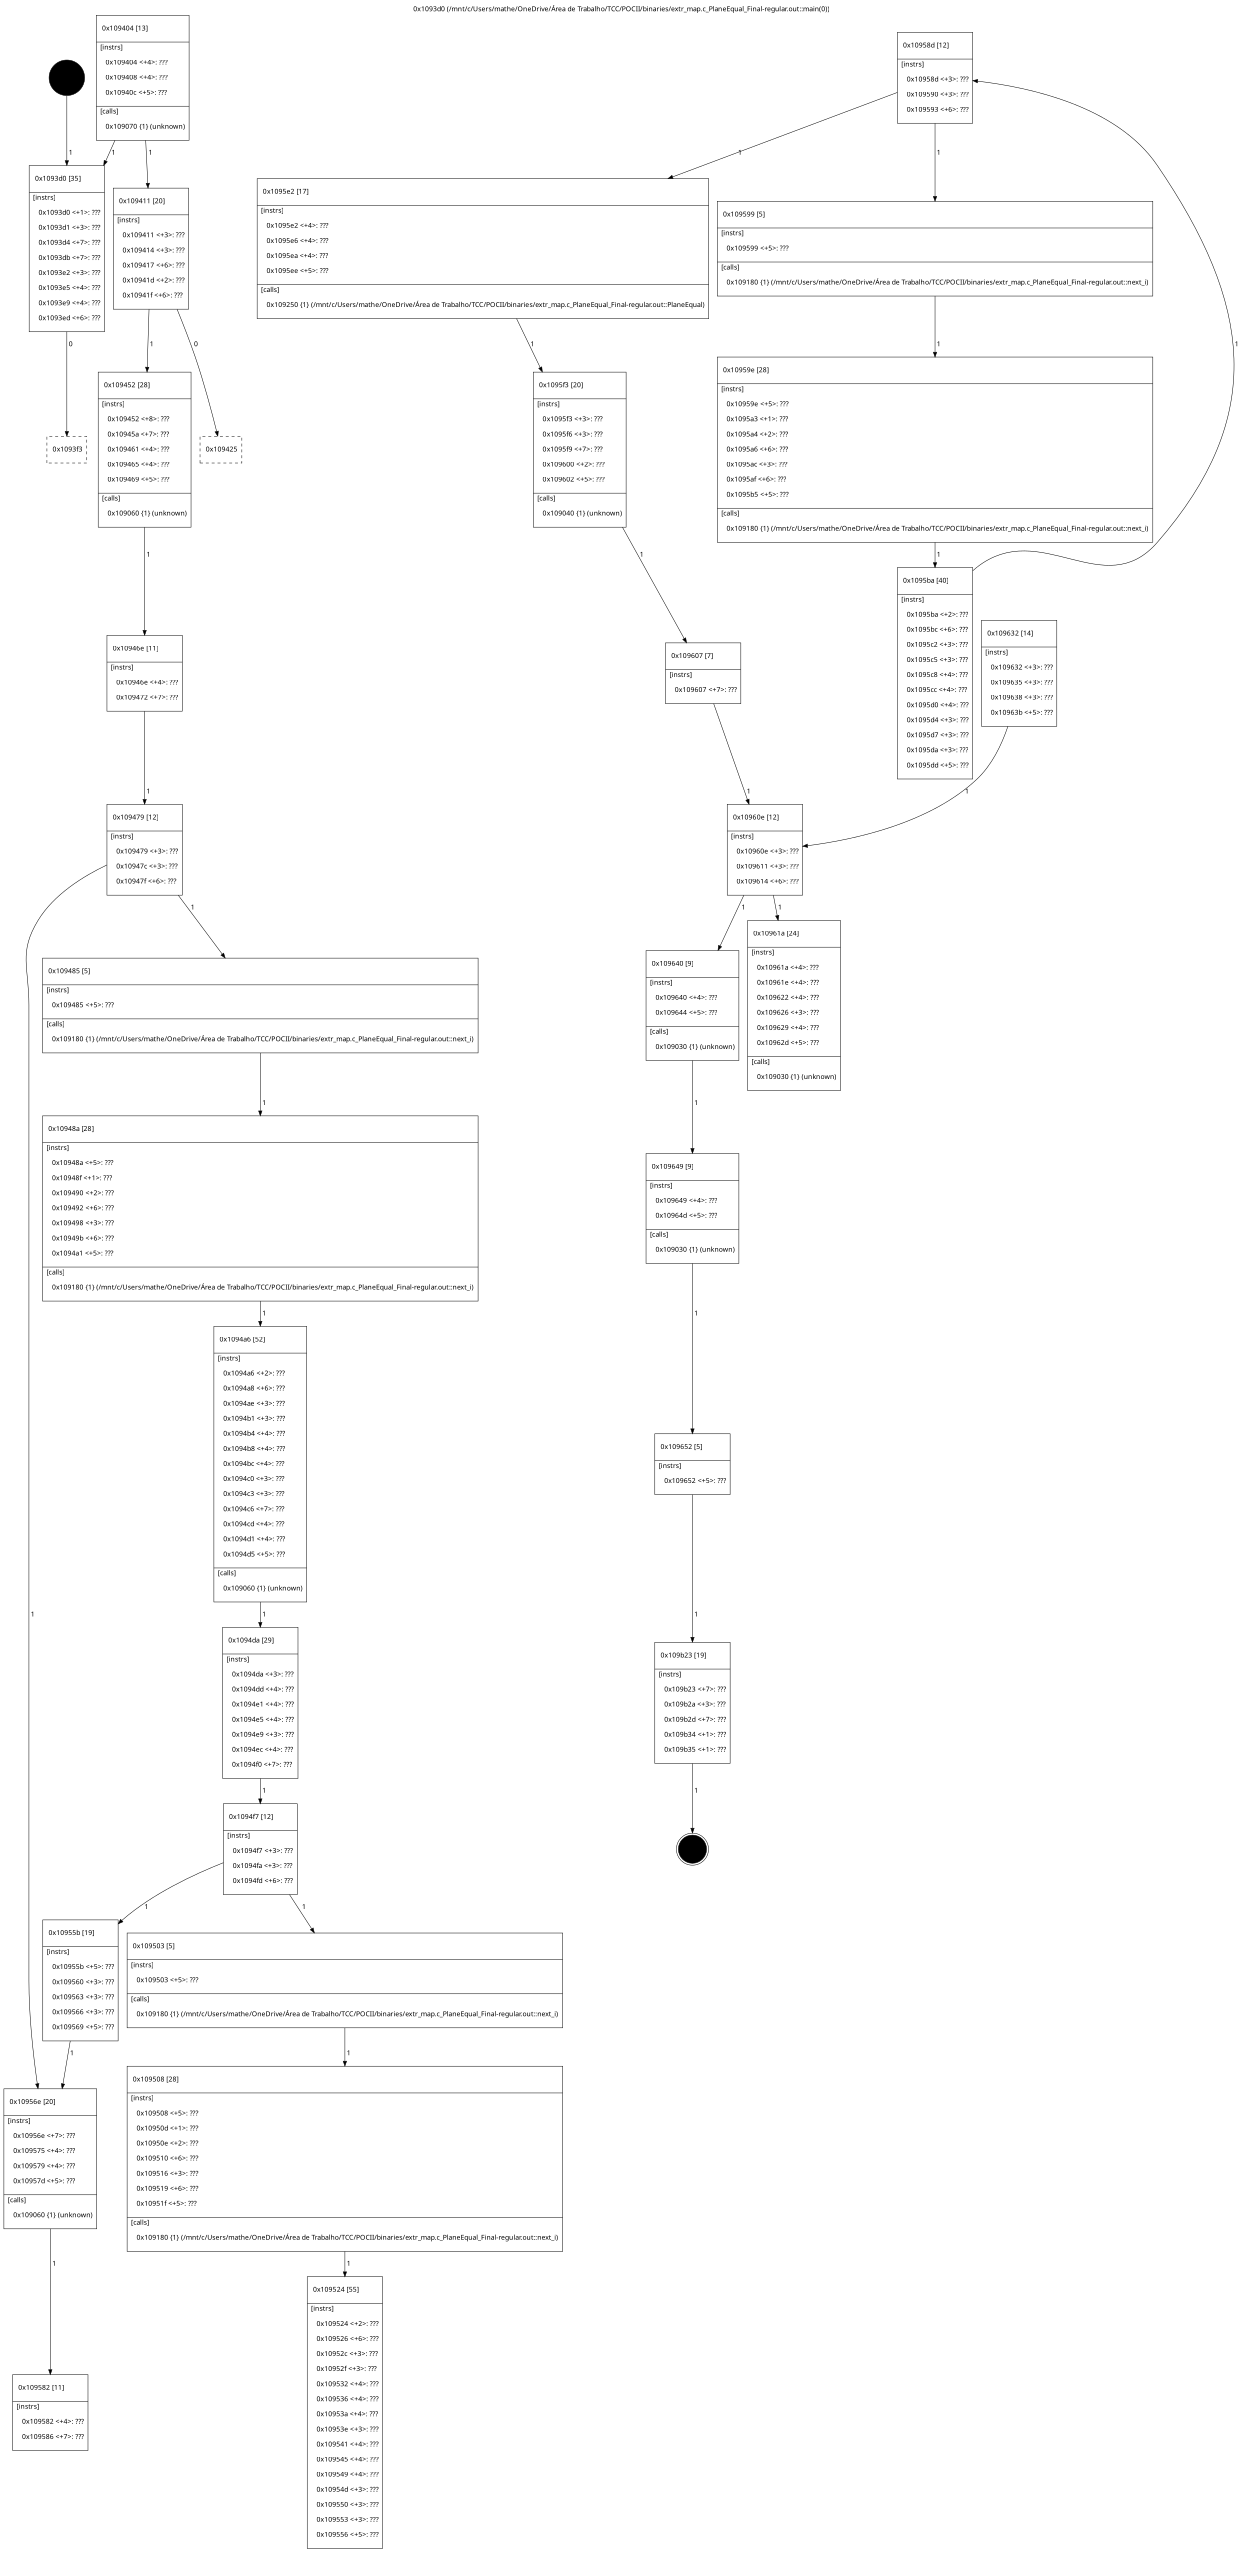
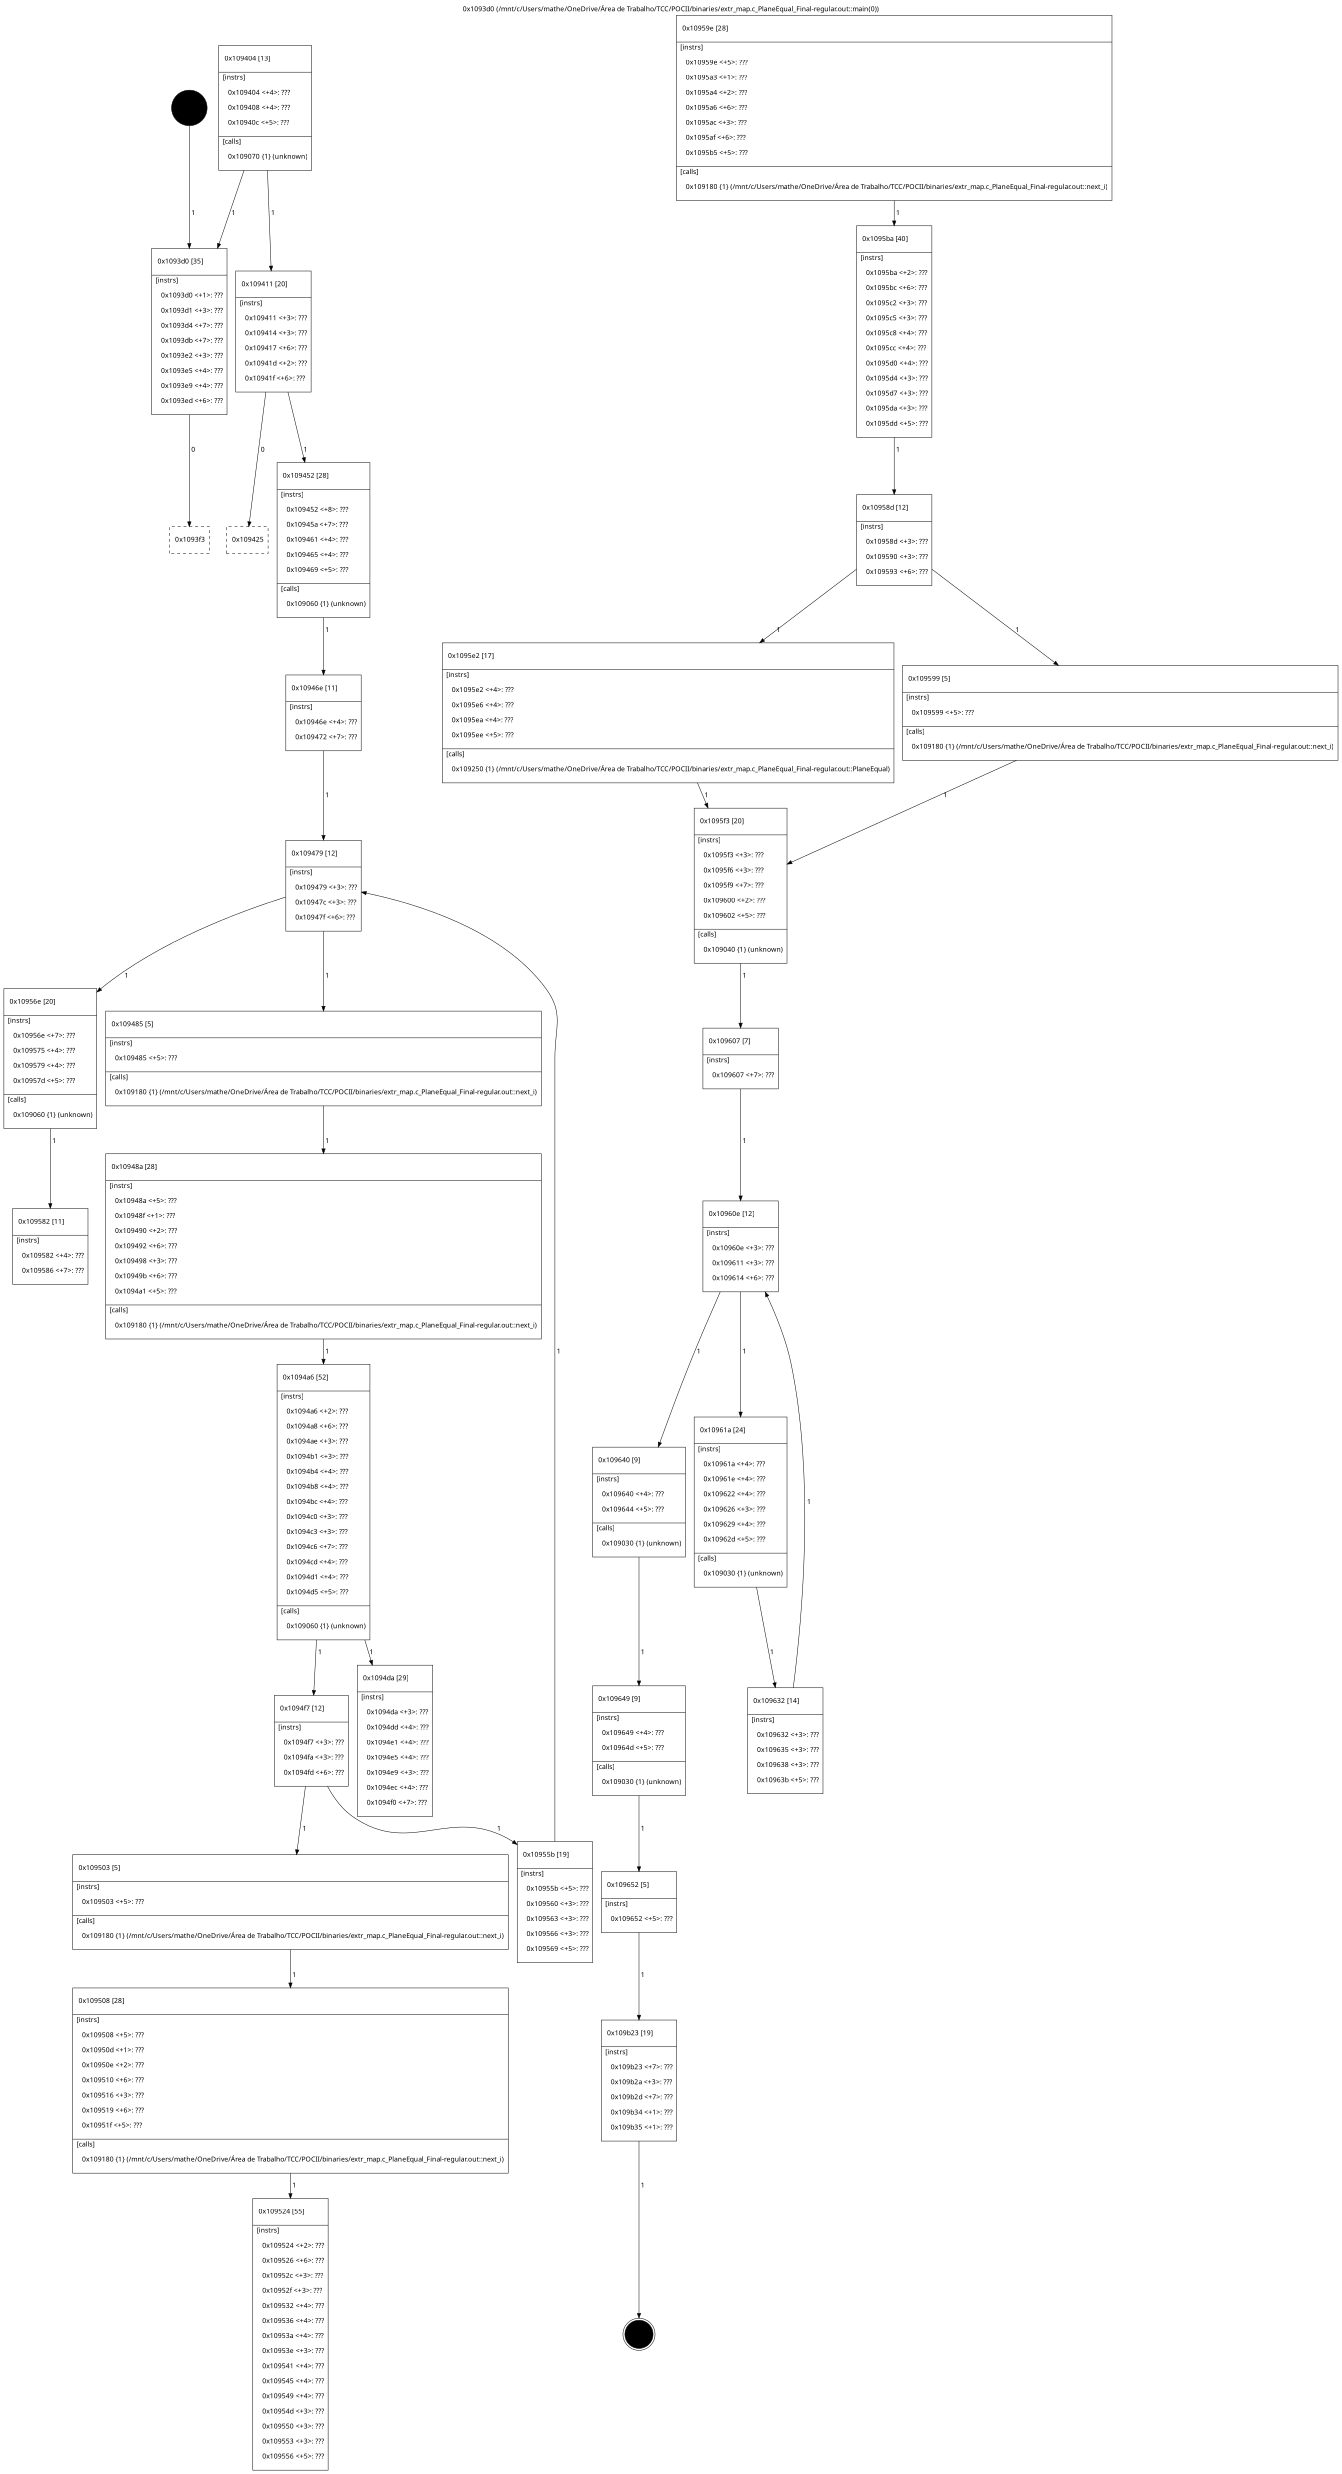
(935, 324) -> (904, 811)
none -> (765, 1635)
(260, 1789) -> (315, 1665)
(67, 2062) -> (555, 1310)
